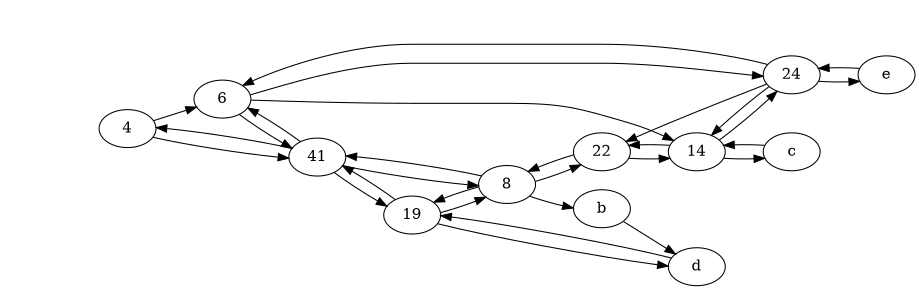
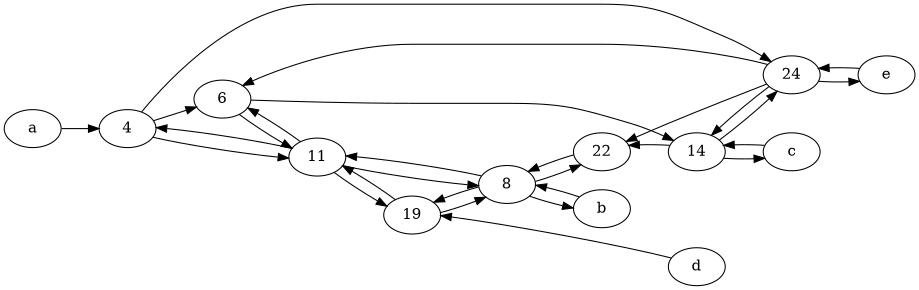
(500, 63) -> (439, 4)
none -> (33, 129)
(317, 157) -> (317, 157)
(644, 159) -> none
(645, 235) -> (563, 192)
(547, 247) -> none
